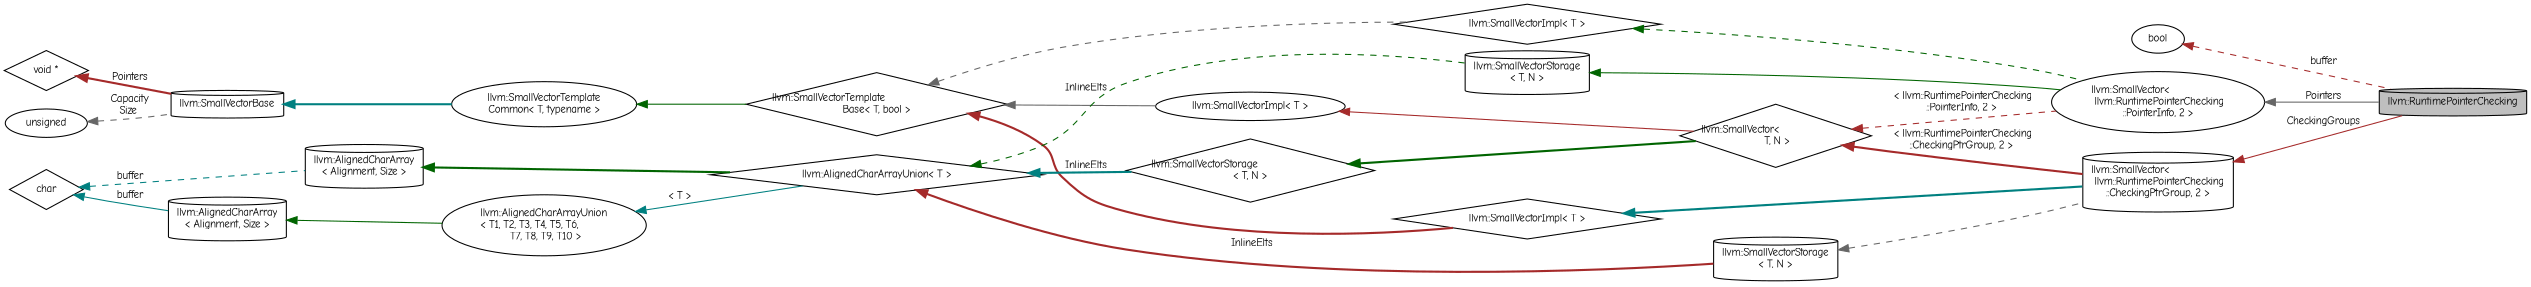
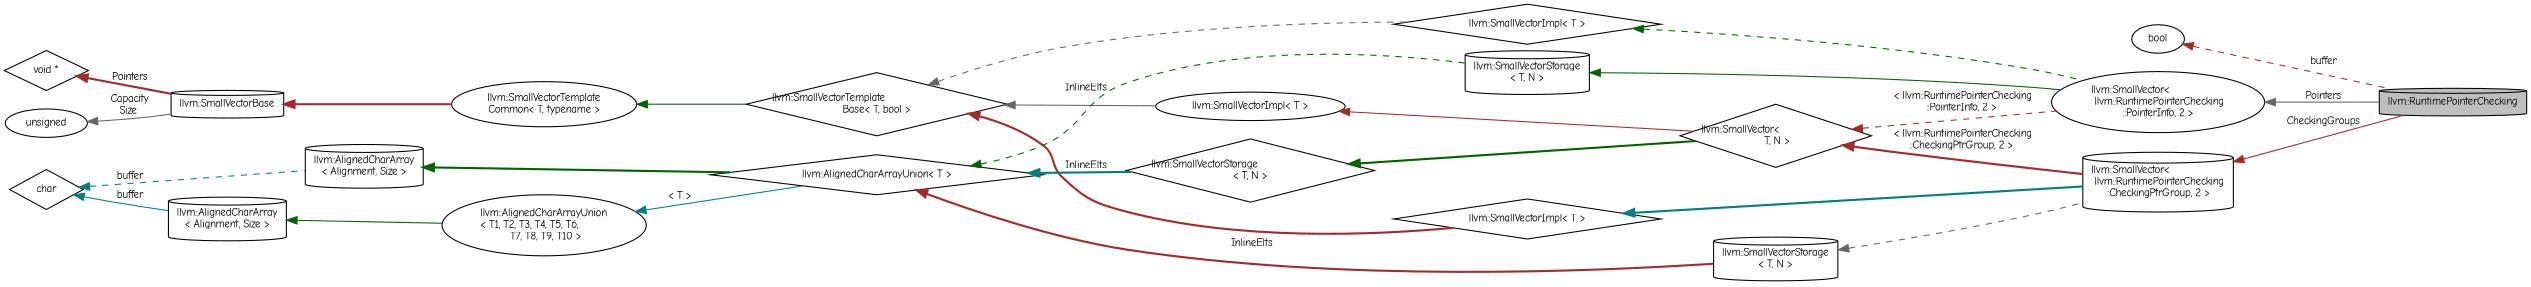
(373, 104) -> (373, 104)
(134, 118) -> (134, 118)
